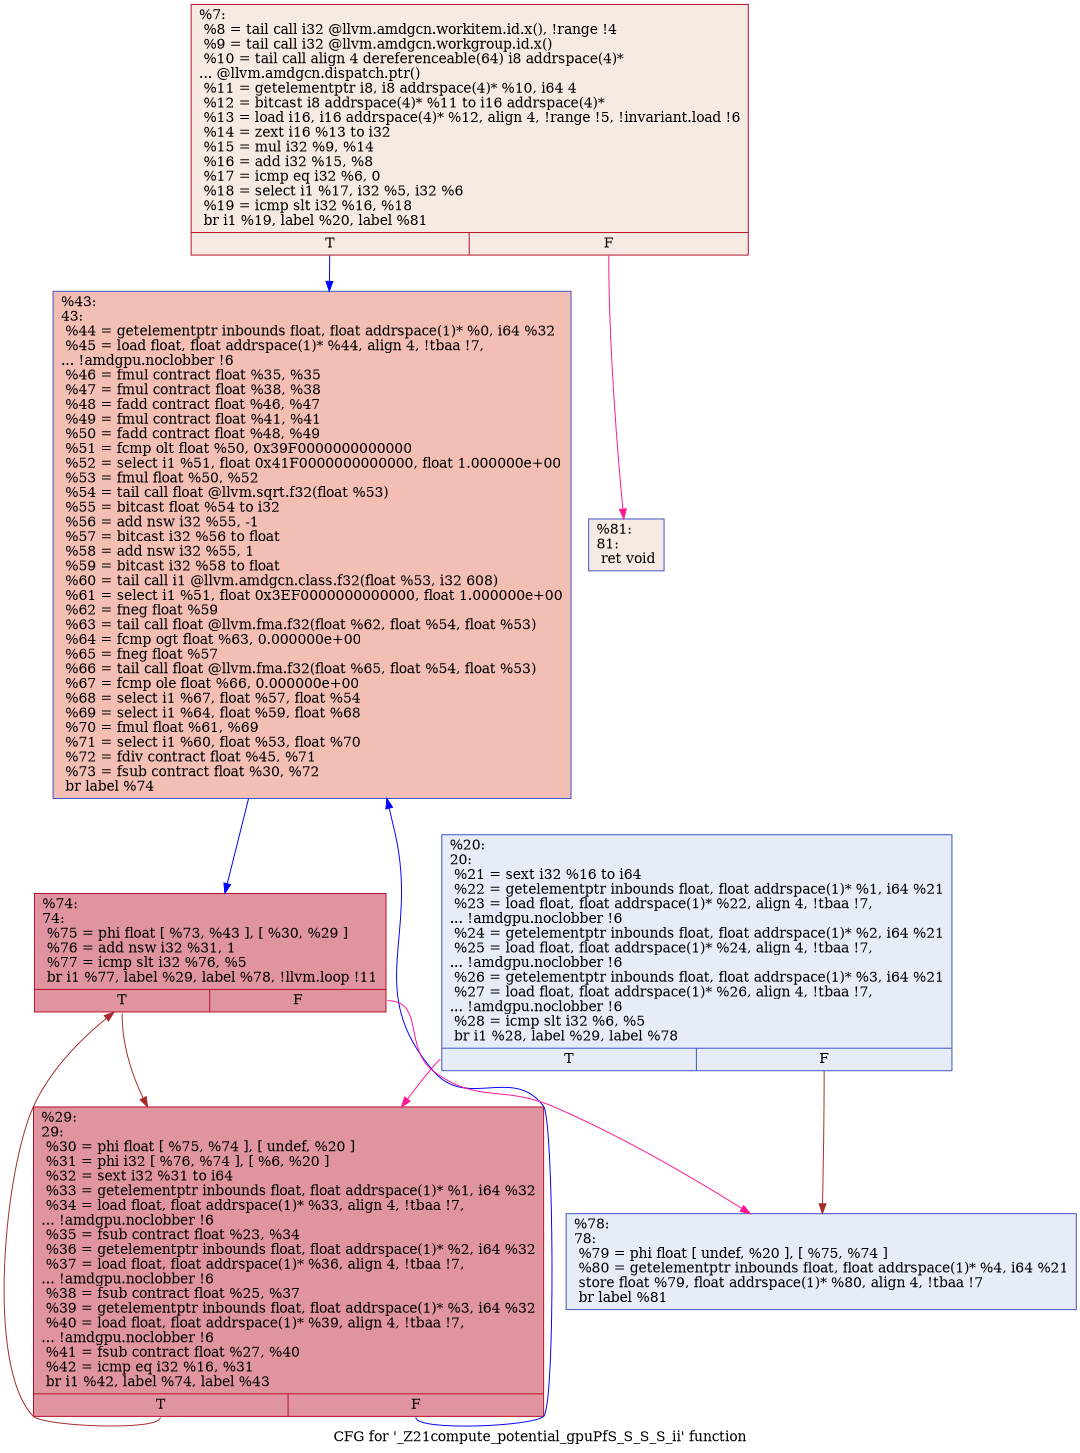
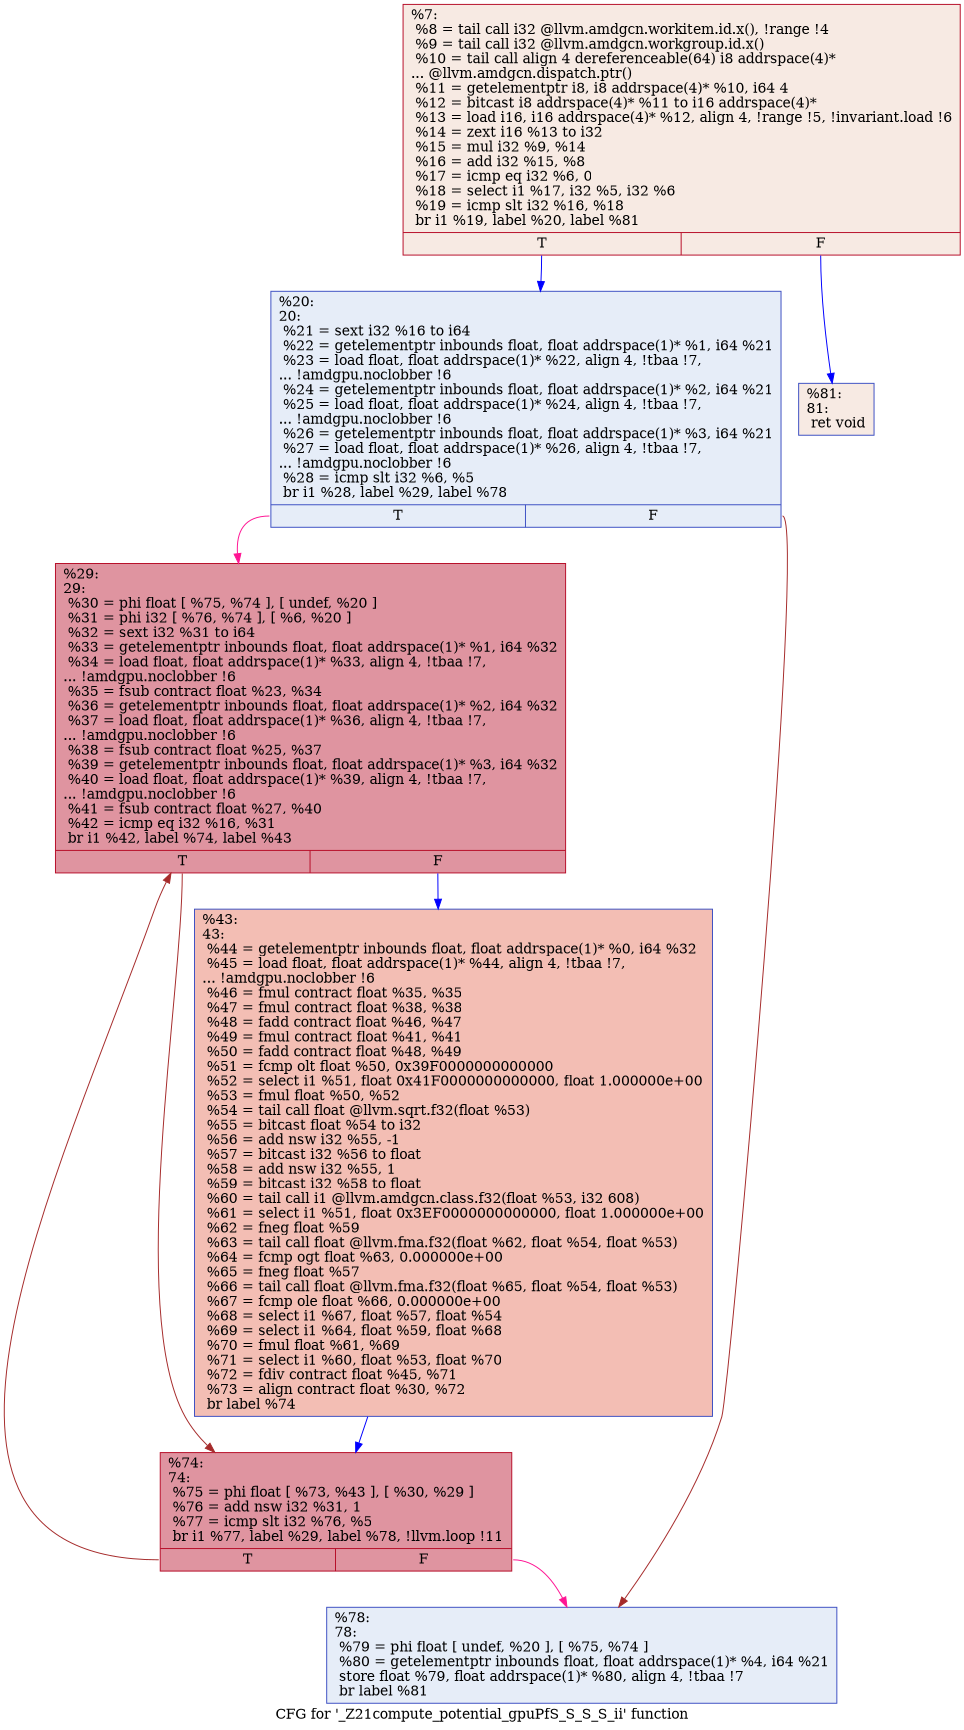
(330, 268) -> (541, 268)
(613, 382) -> (824, 315)
(191, 772) -> (334, 1390)
